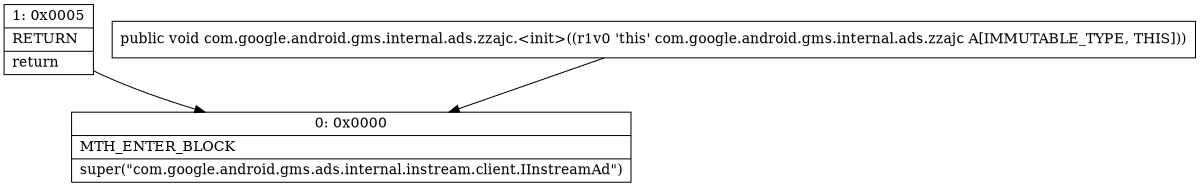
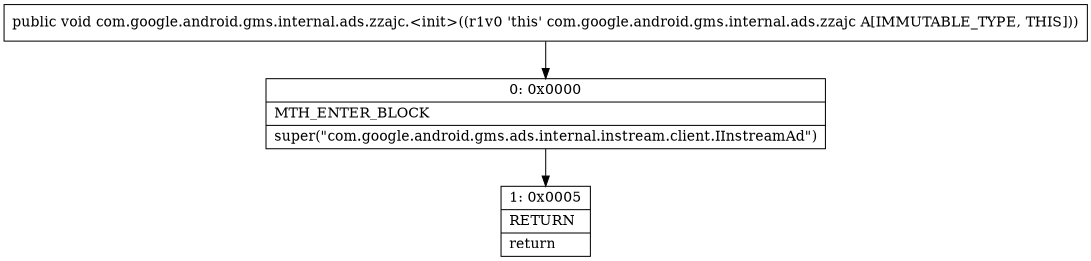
(144, 92) -> (546, 162)
